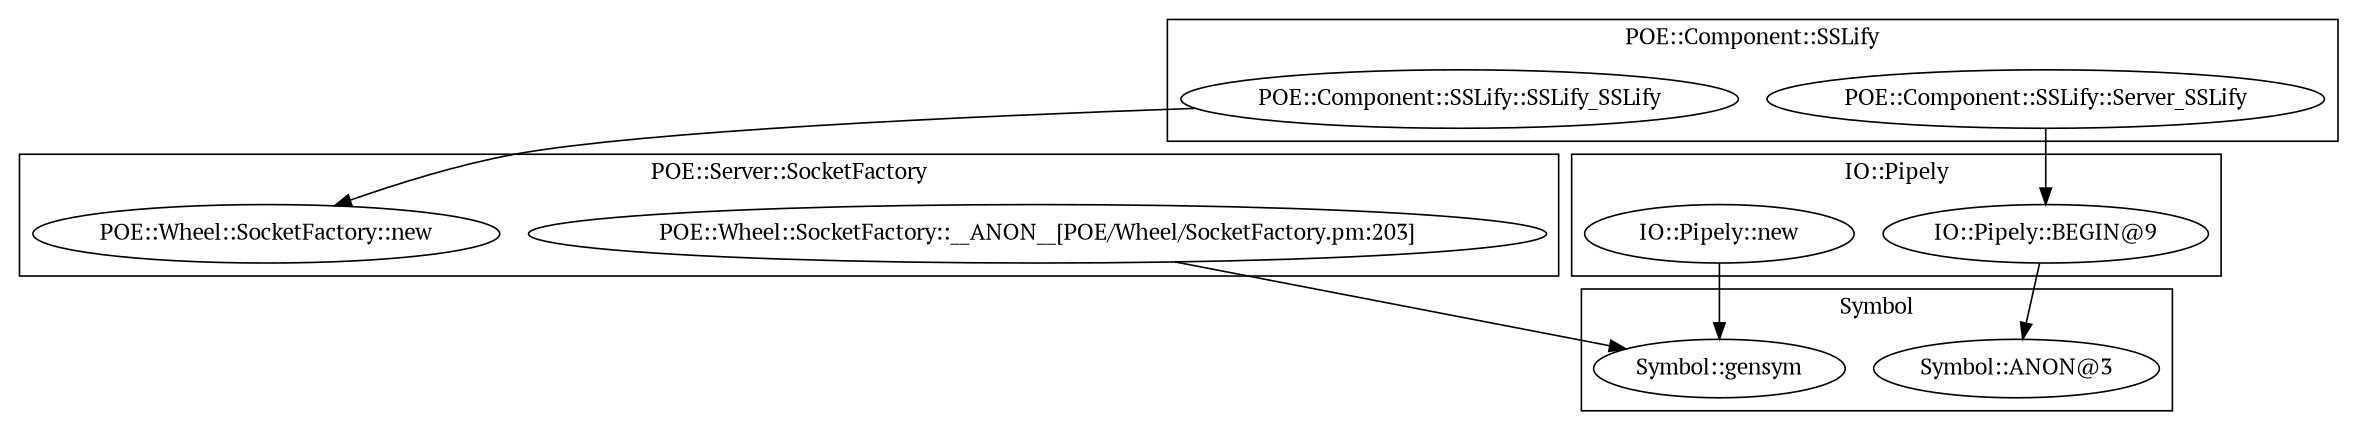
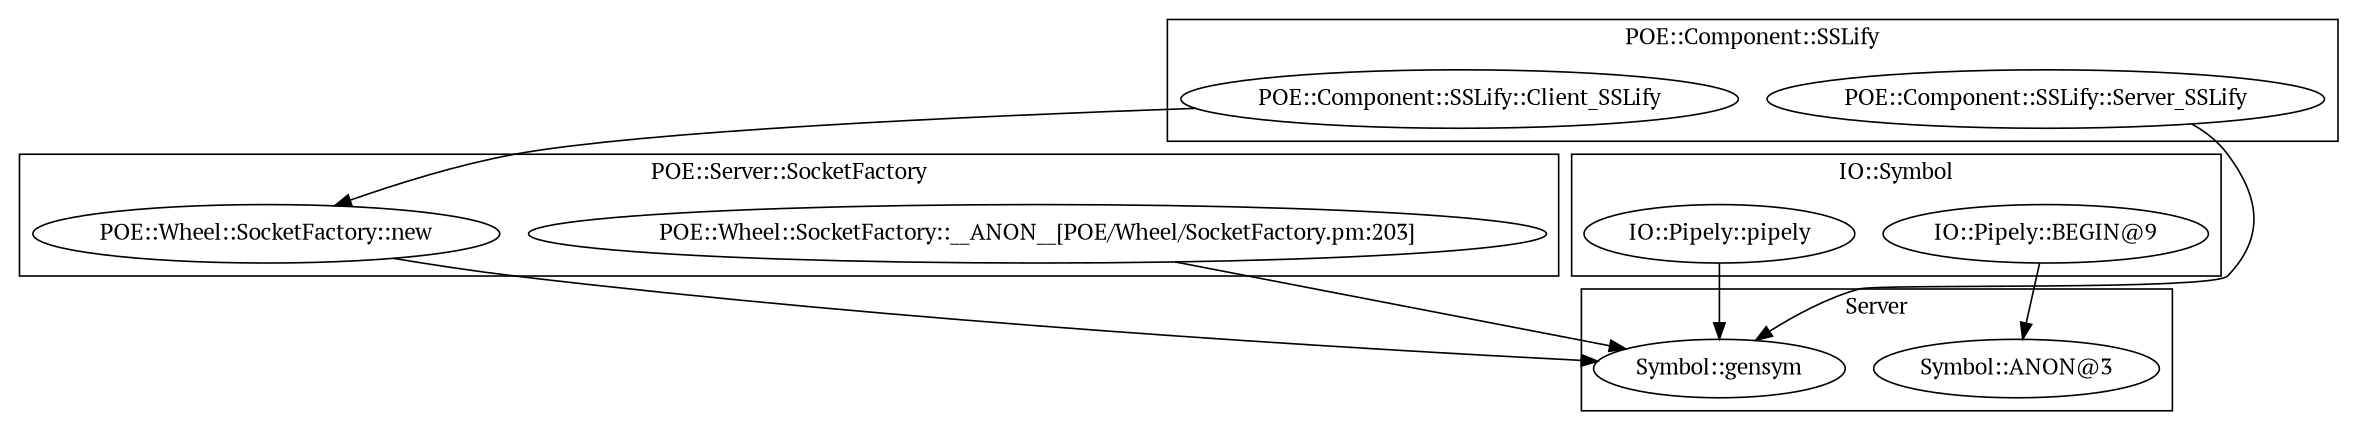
(1460, 99) -> (1460, 99)
(2046, 164) -> (2240, 261)
(1896, 173) -> (1896, 173)
(1719, 234) -> (1719, 234)
(1877, 308) -> (1877, 308)
none -> (986, 322)
